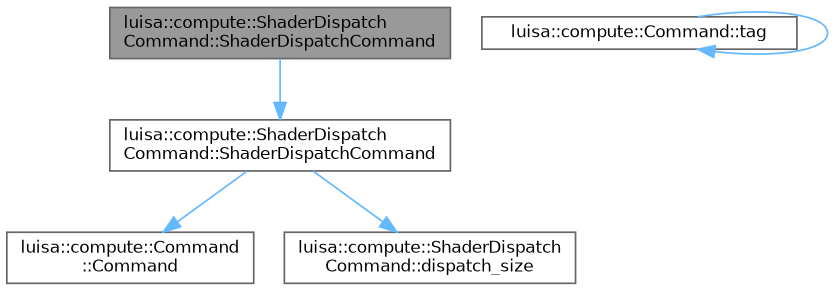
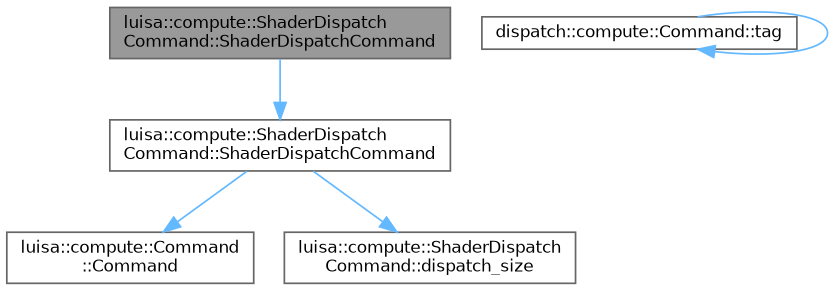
(639, 33) -> (639, 33)
